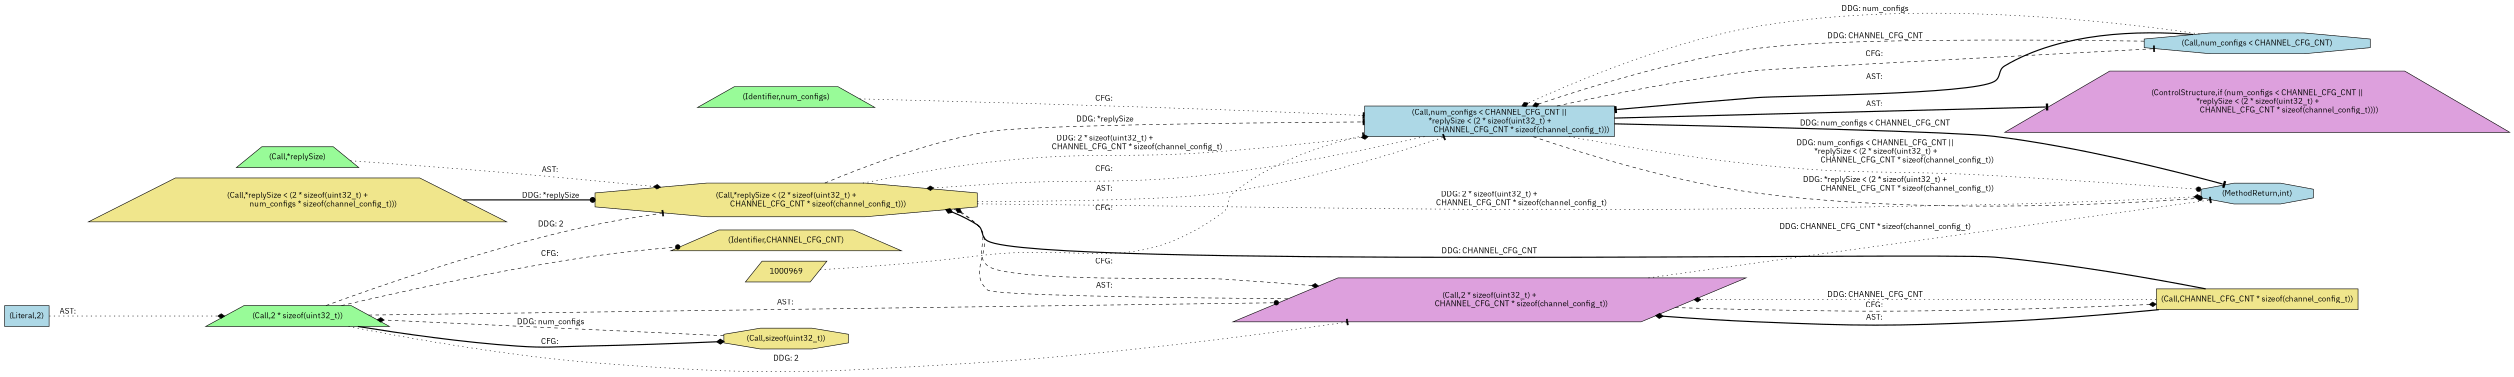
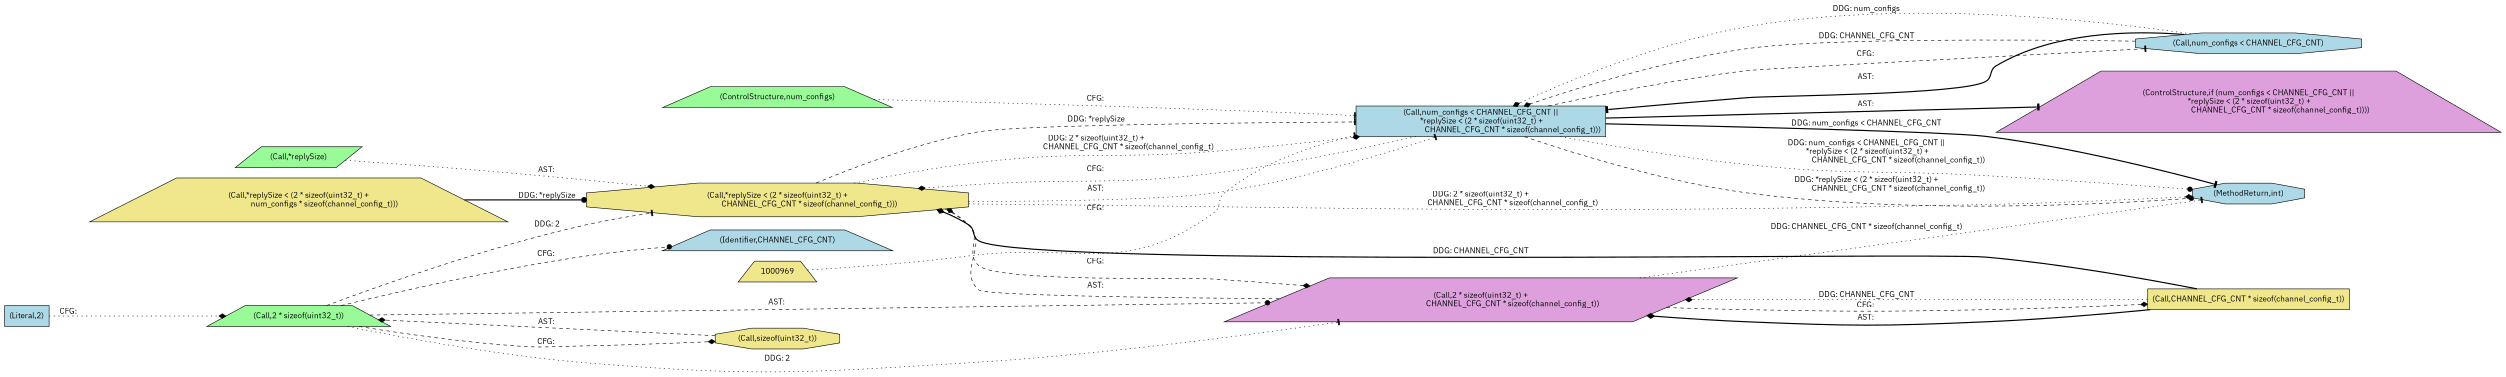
(786, 97) -> (777, 97)
(298, 157) -> (299, 157)
(786, 240) -> (777, 240)
(786, 272) -> (777, 272)
(69, 312) -> (69, 312)
(551, 322) -> (547, 322)
(537, 347) -> (533, 347)
